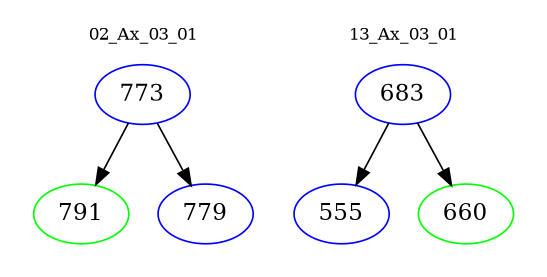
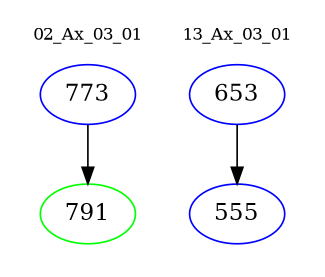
(403, 95) -> (237, 95)
(206, 214) -> none
(466, 214) -> none
